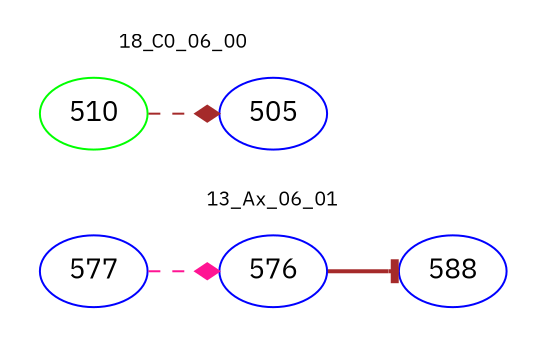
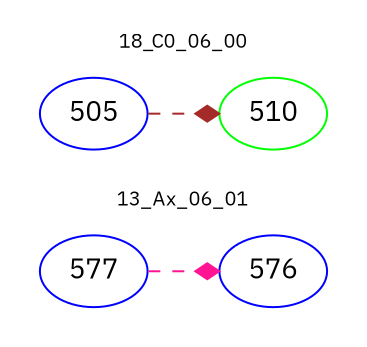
(172, 114) -> (172, 114)
(453, 271) -> none
